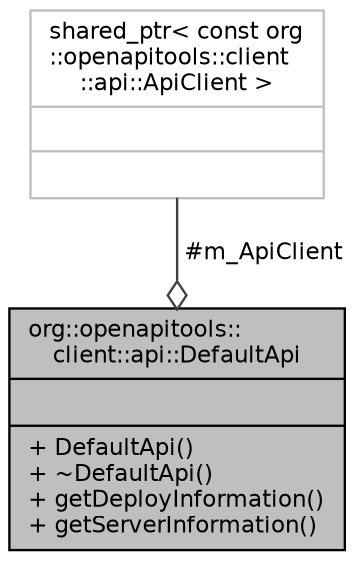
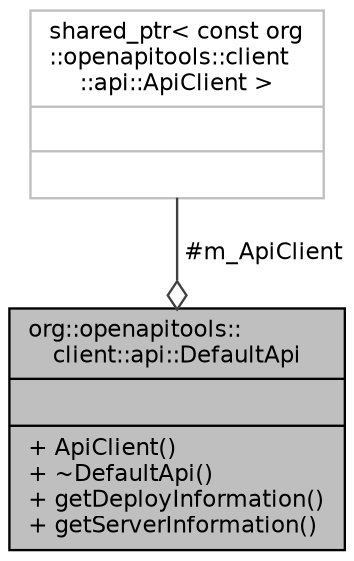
(111, 448) -> (103, 448)
